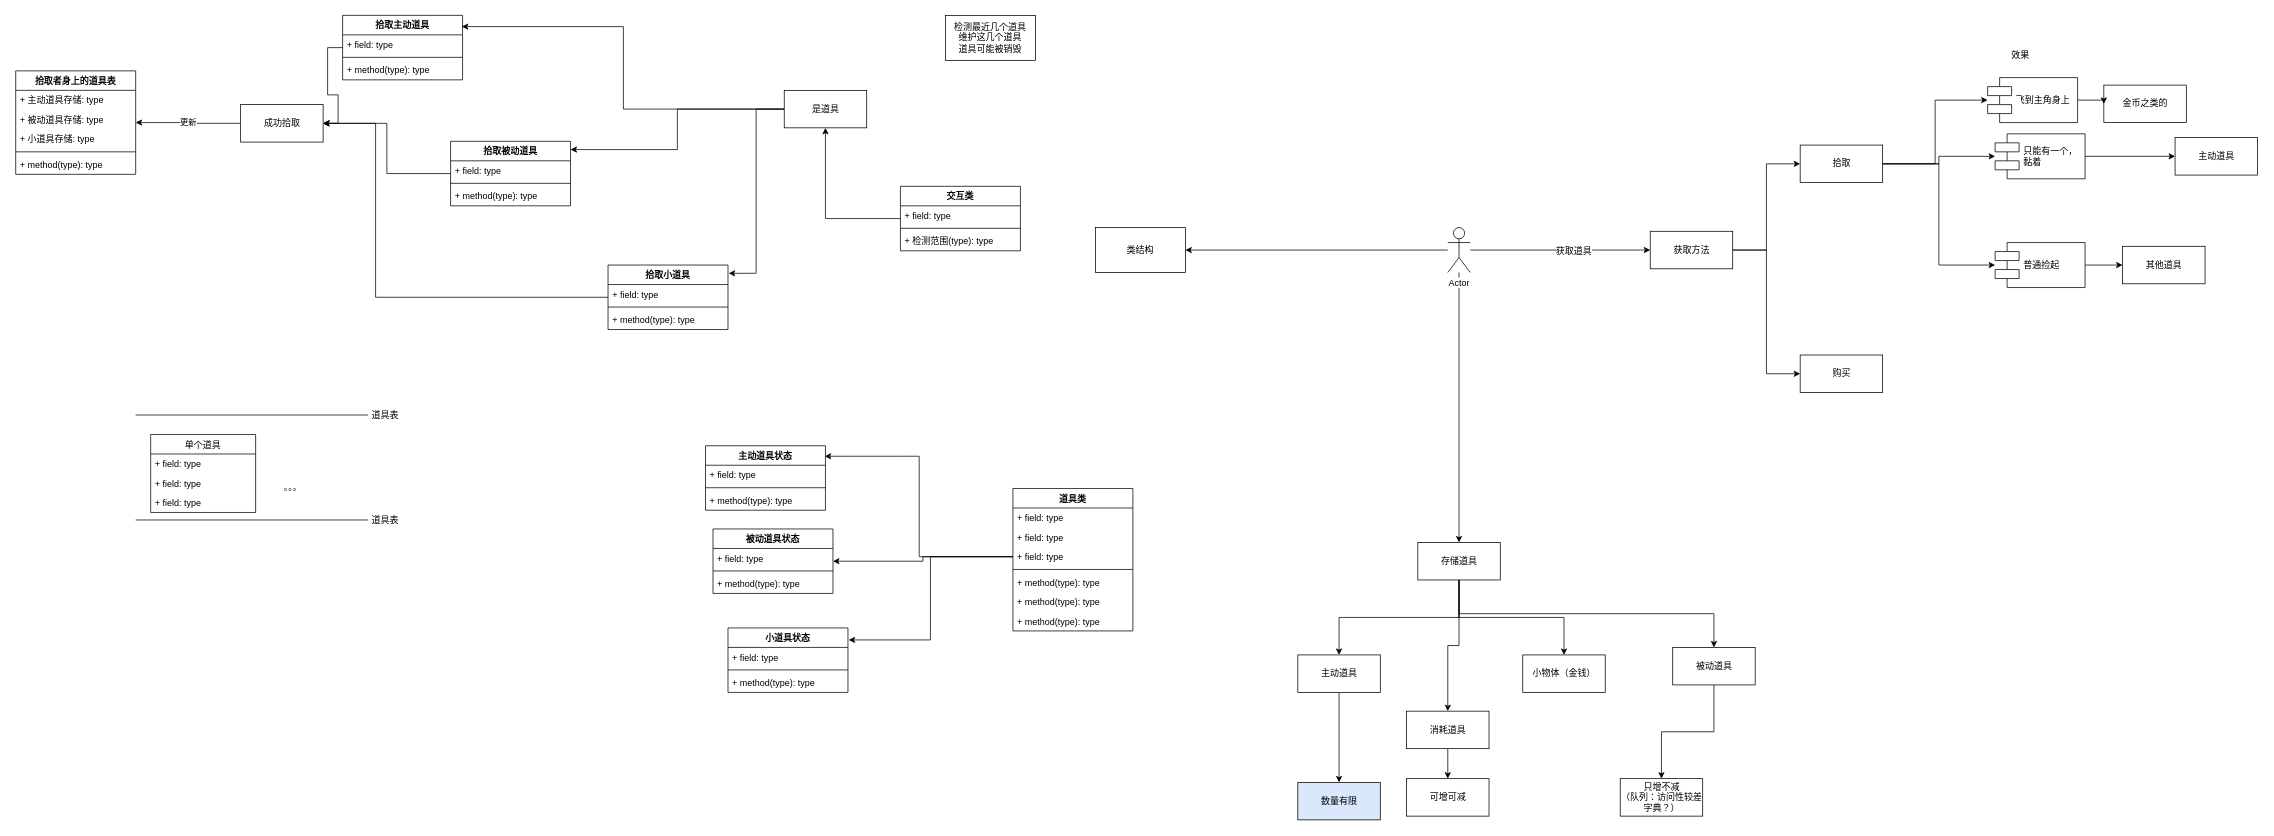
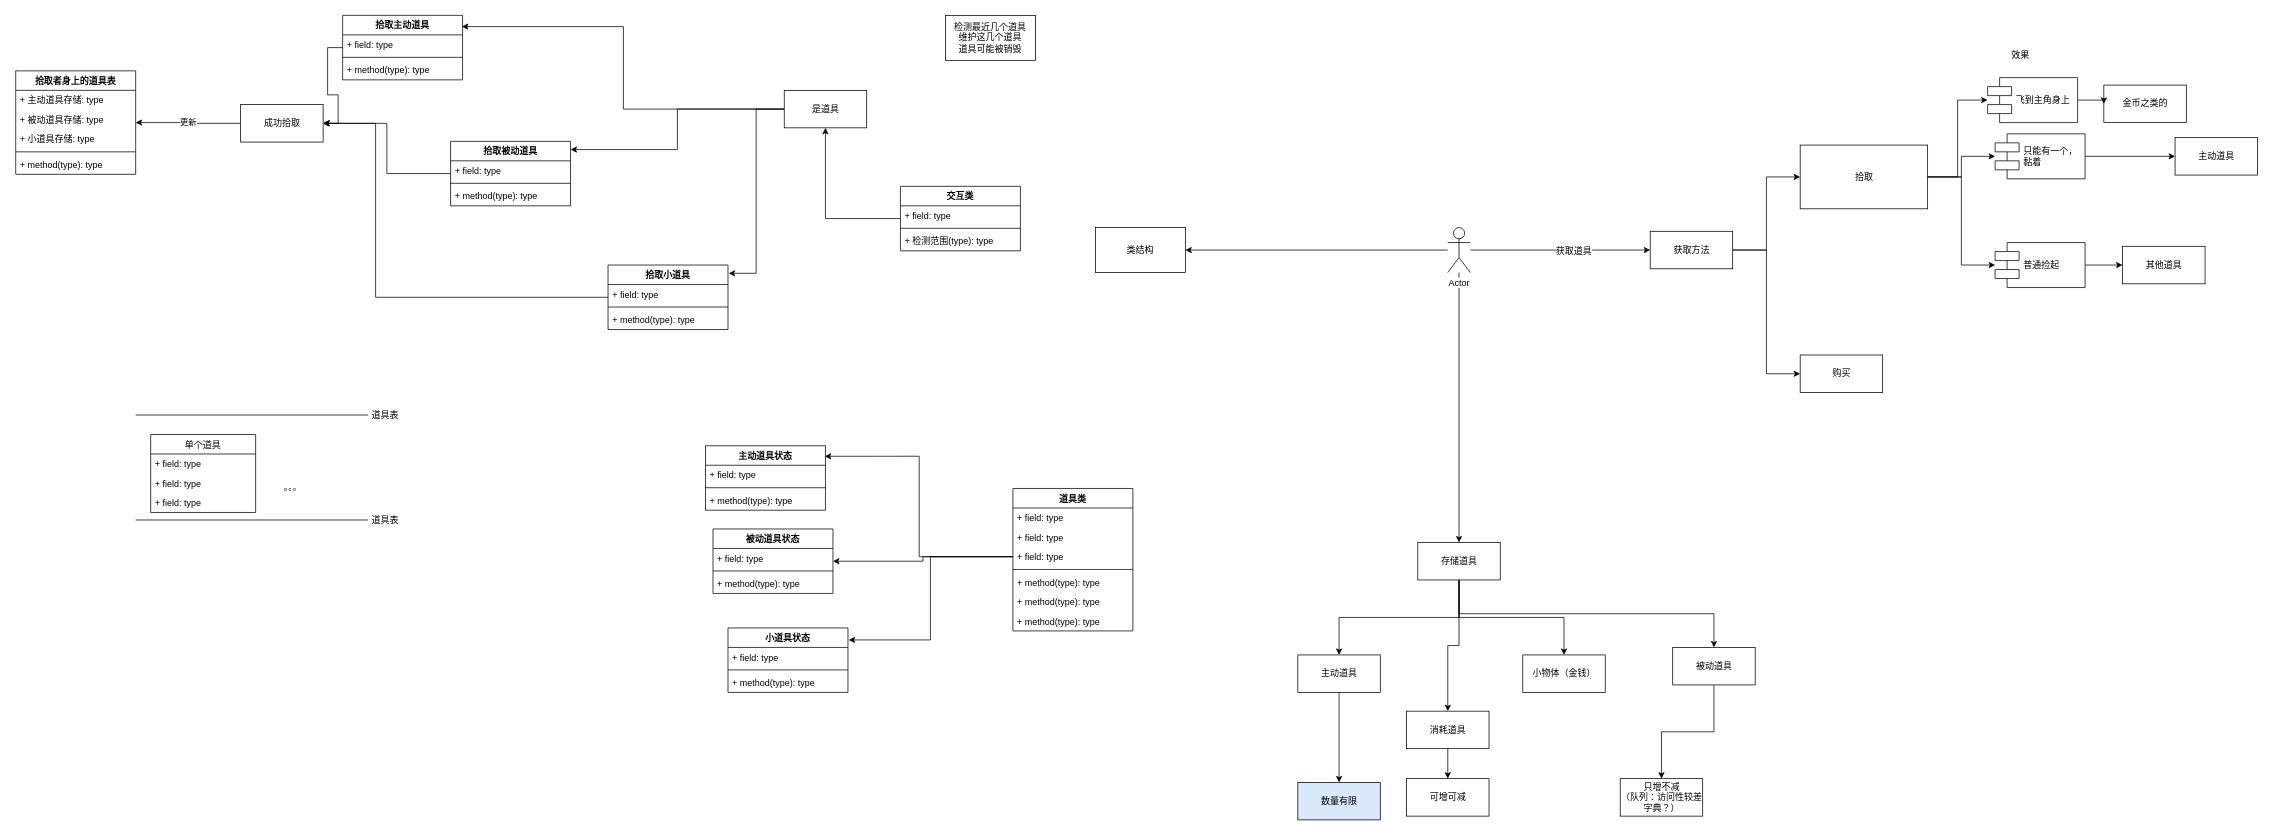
(1842, 164) -> (1864, 177)
